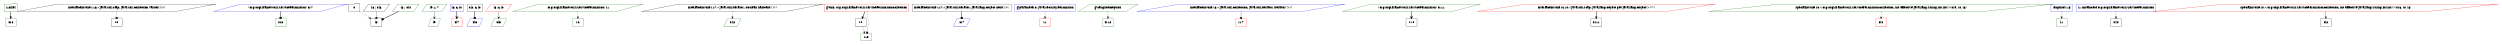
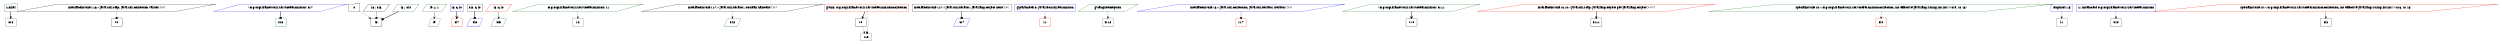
(434, 8) -> (434, 8)
